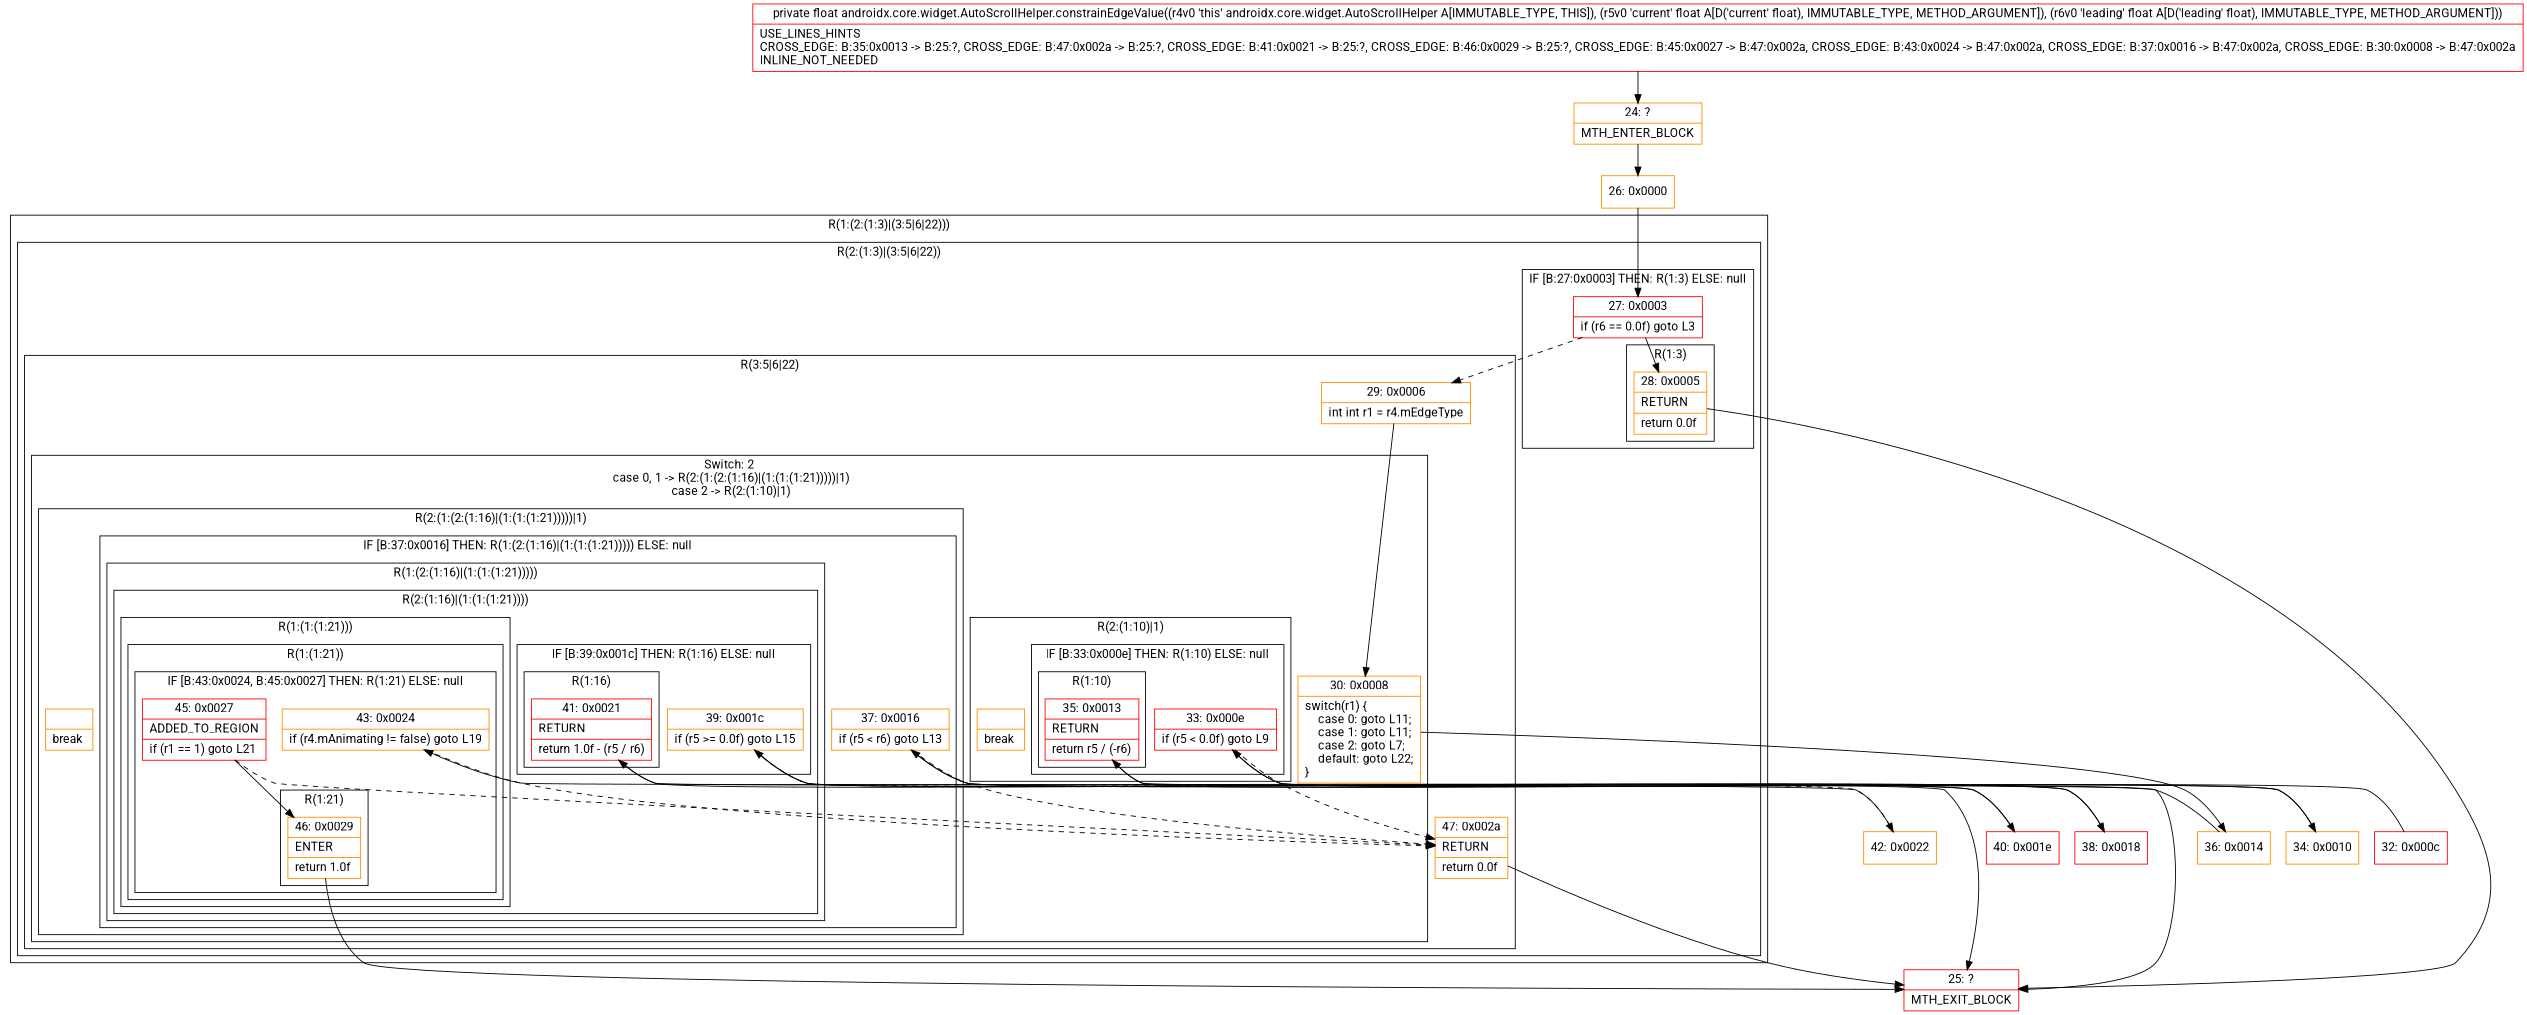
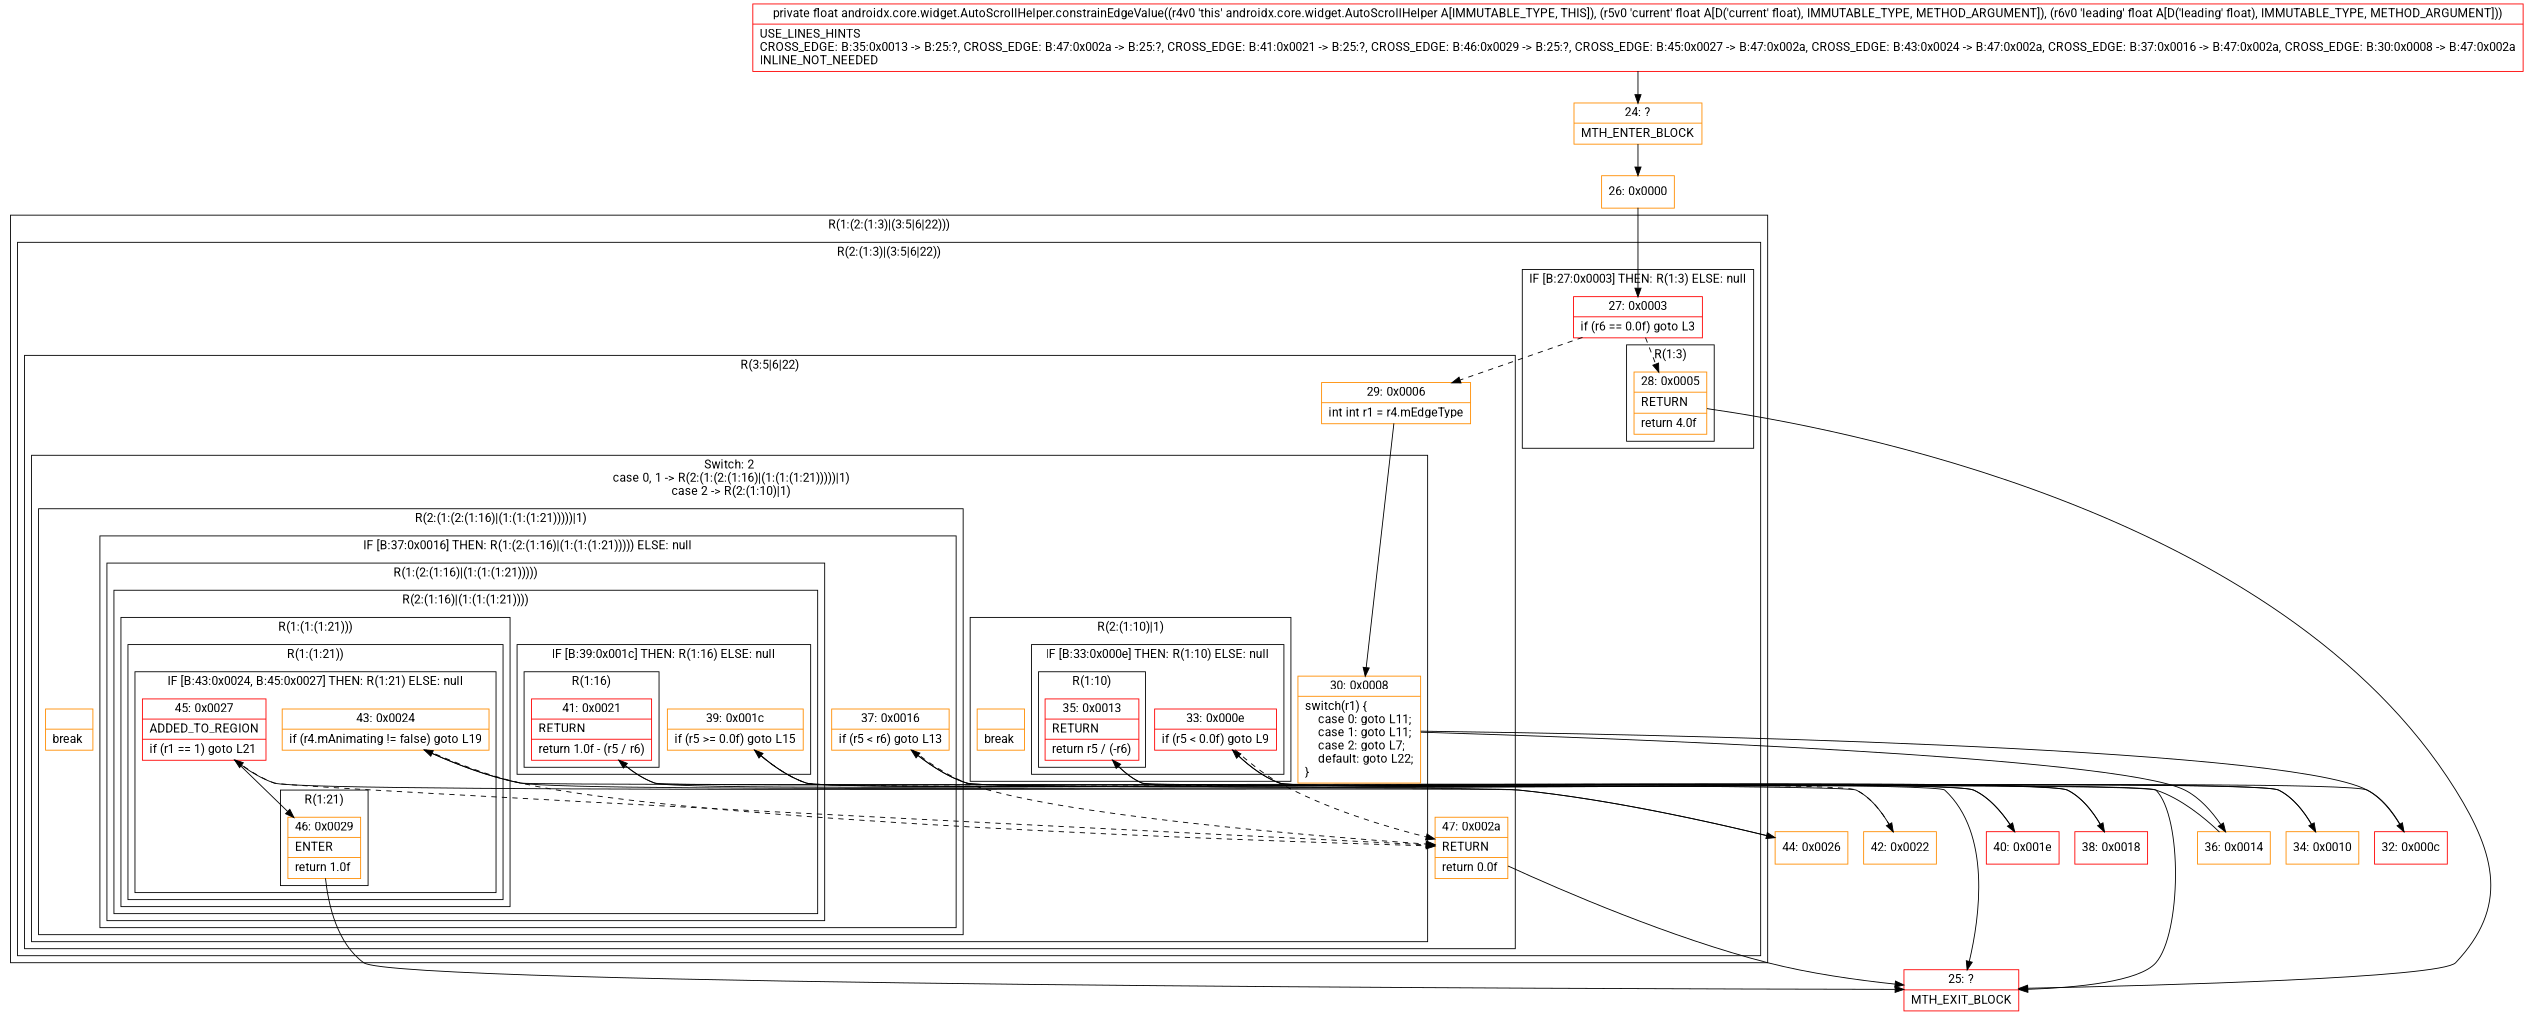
(1651, 351) -> (1651, 351)
(1669, 423) -> (1669, 423)
none -> (1919, 744)
none -> (1811, 848)
